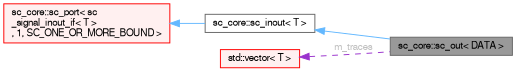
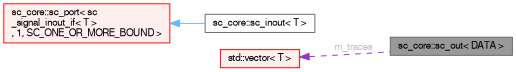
(357, 35) -> none
